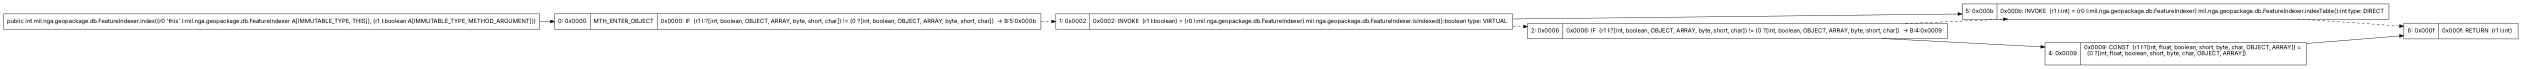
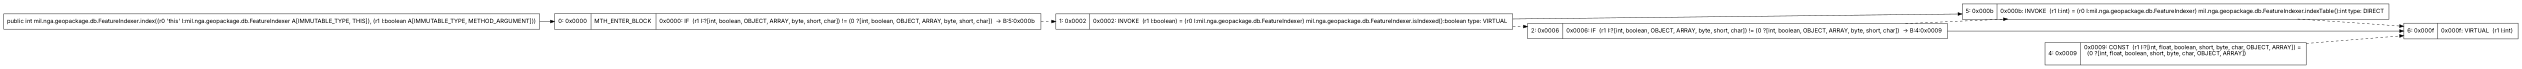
(624, 21) -> (623, 21)
(2478, 31) -> (2478, 31)
(2353, 40) -> (2353, 40)
(1961, 43) -> (2174, 31)
